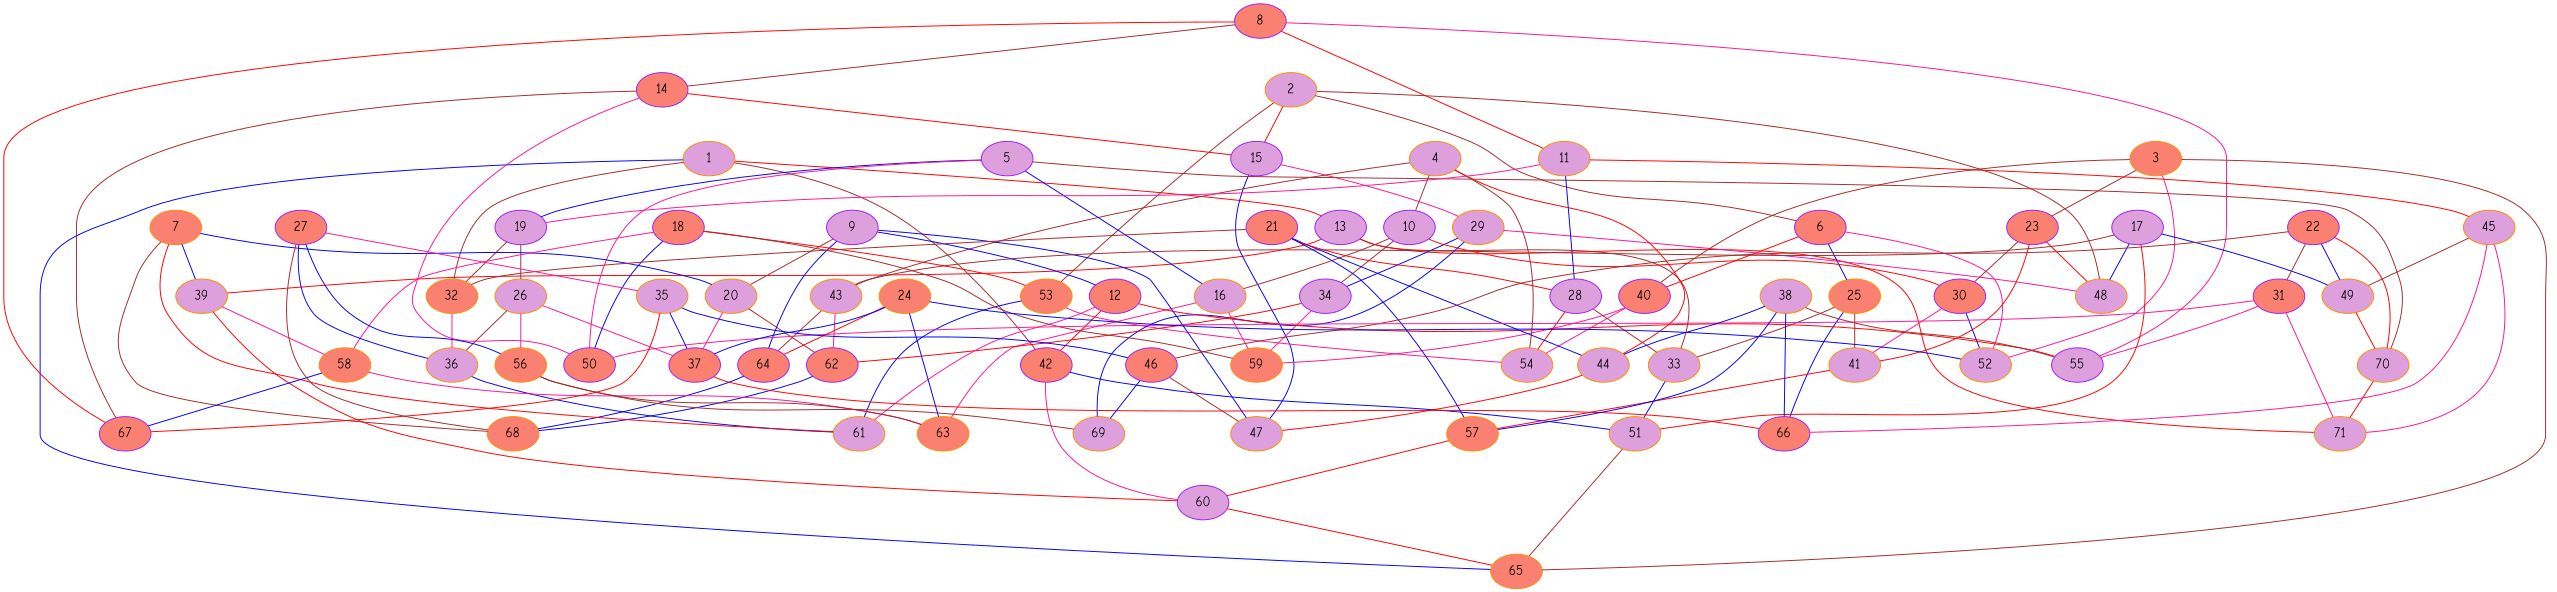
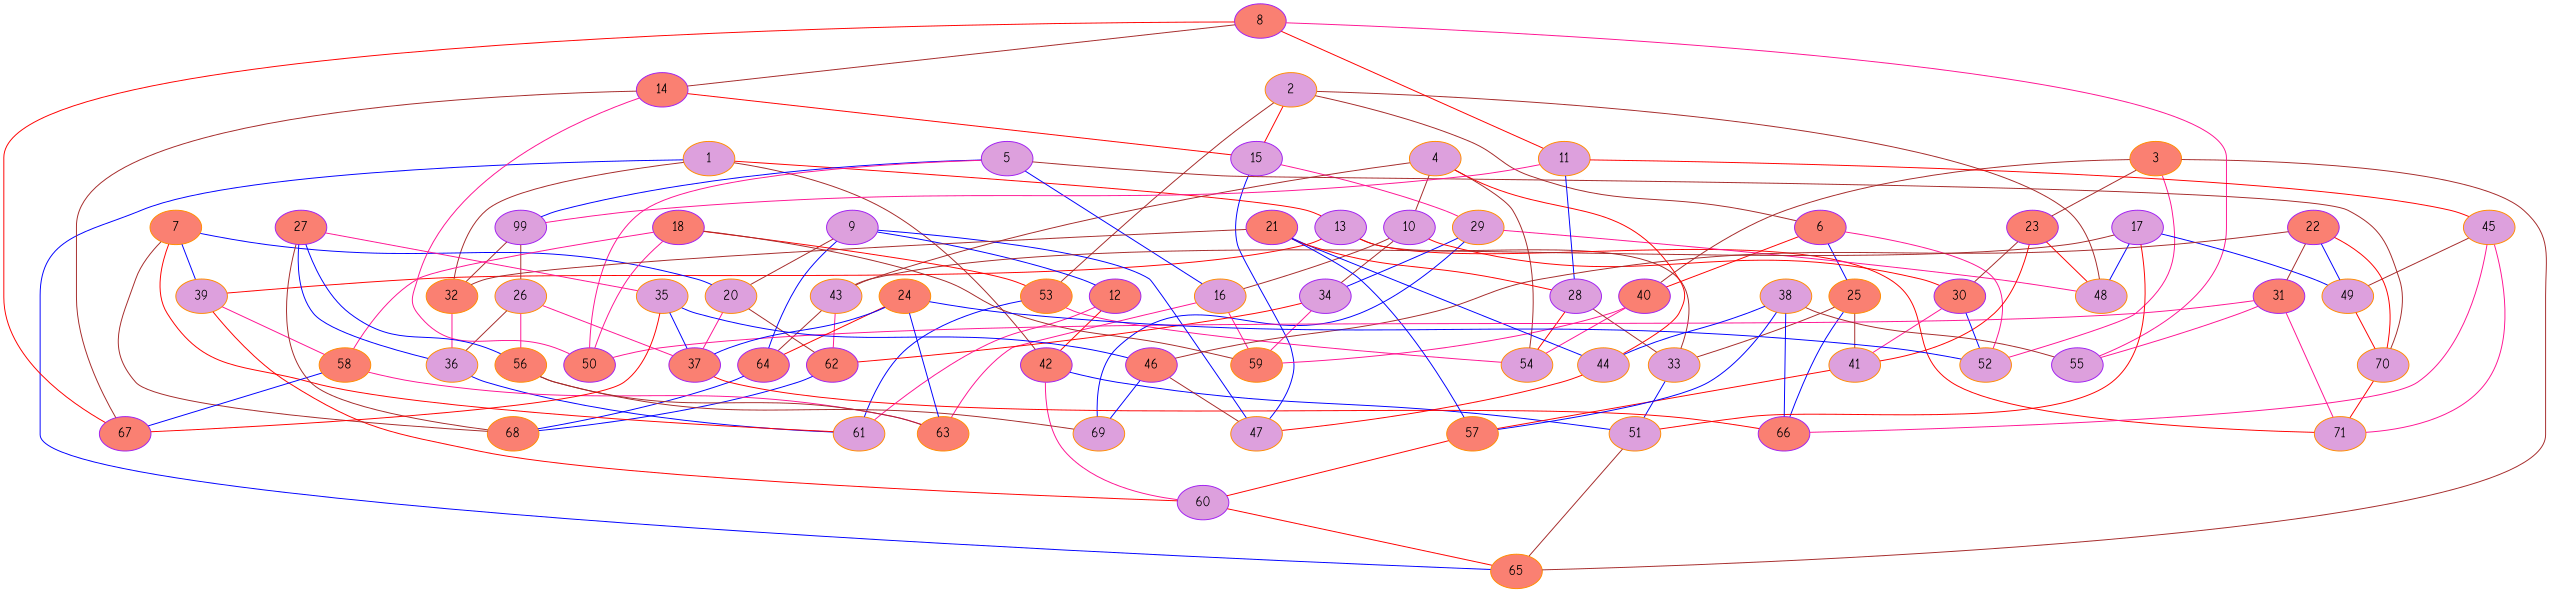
(521, 227) -> (521, 227)
(618, 295) -> (618, 295)
(1597, 327) -> none
